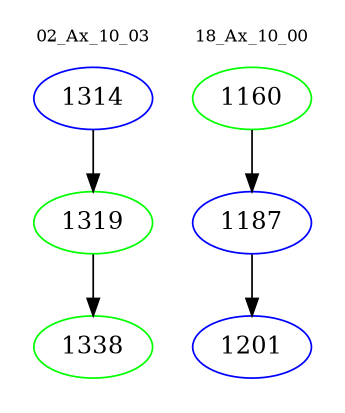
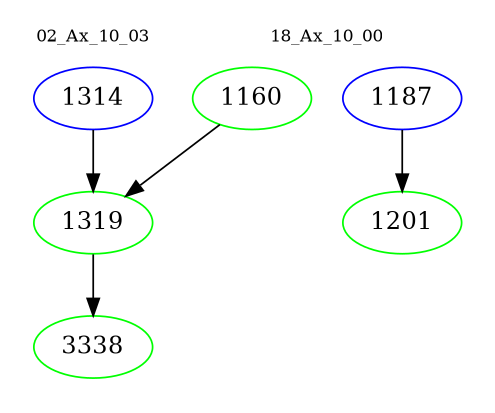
(252, 152) -> (190, 147)
(93, 347) -> (93, 347)
(252, 347) -> (402, 223)
